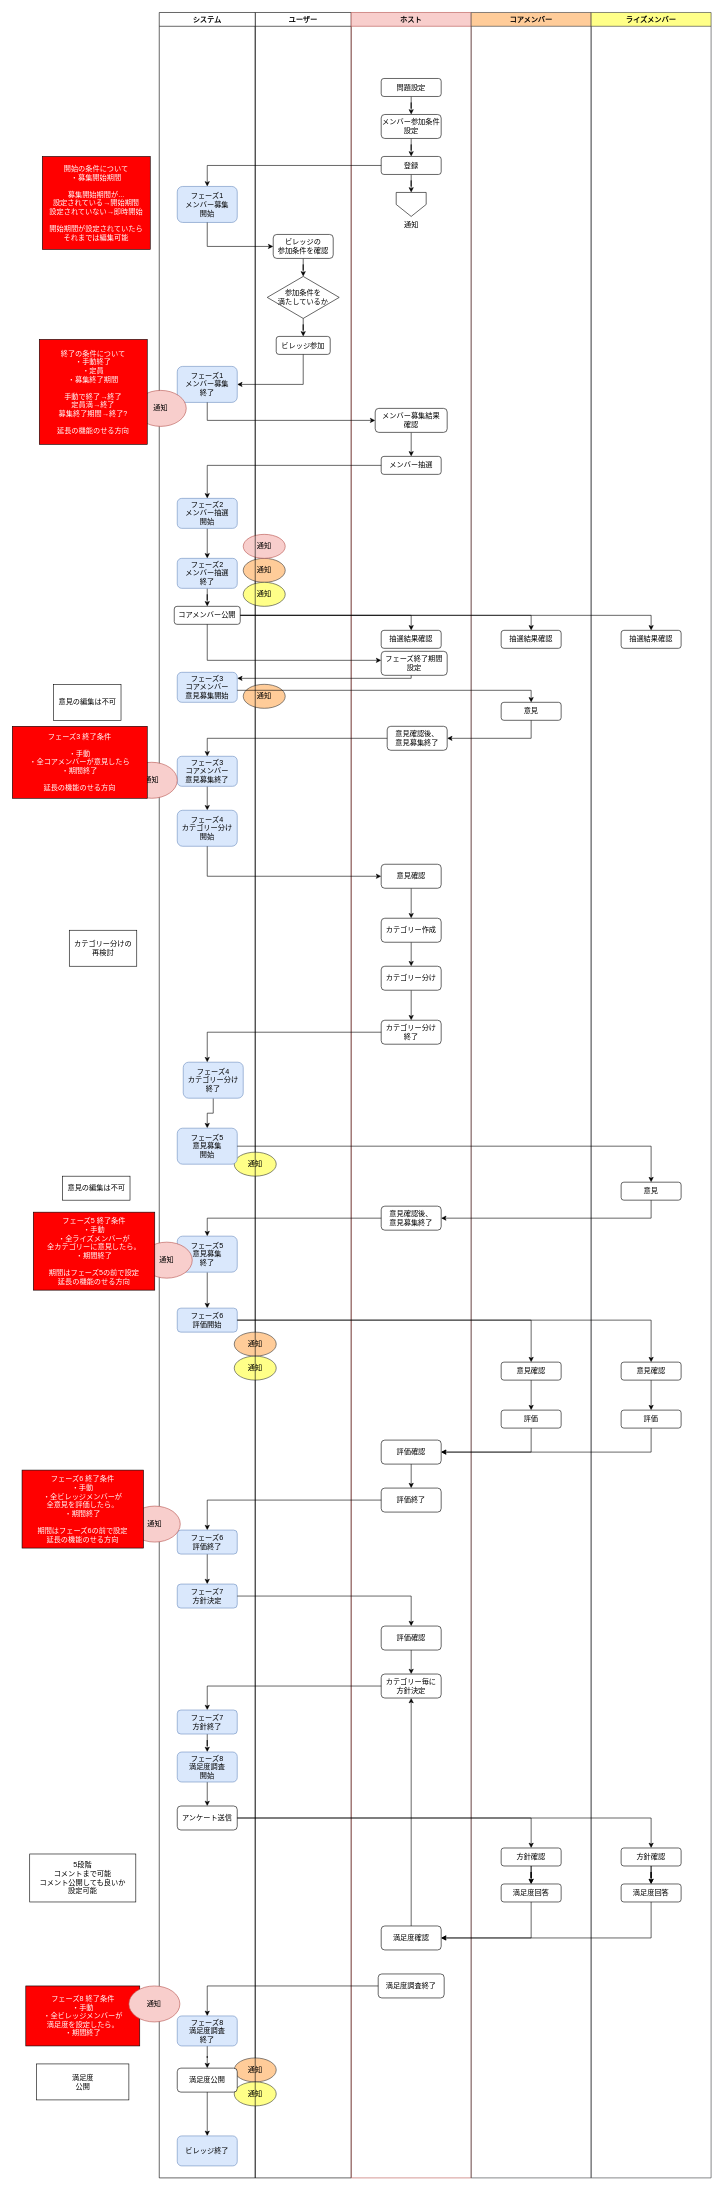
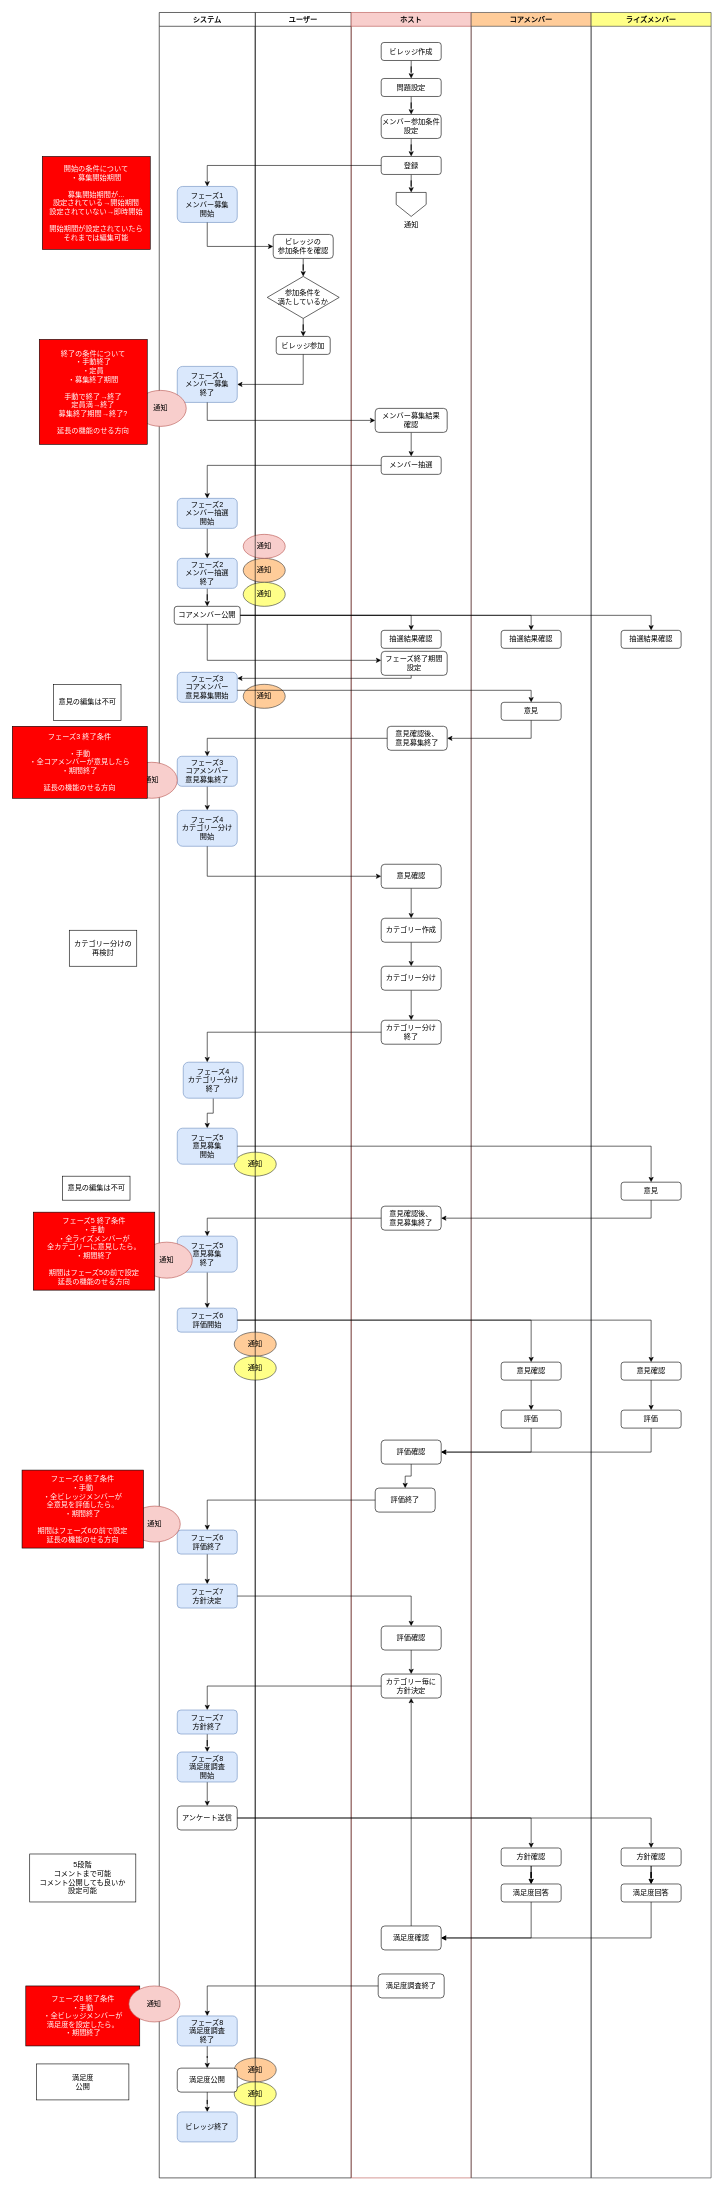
none -> (411, 51)
none -> (411, 71)
(411, 1500) -> (405, 1500)
(207, 2151) -> (207, 2127)
